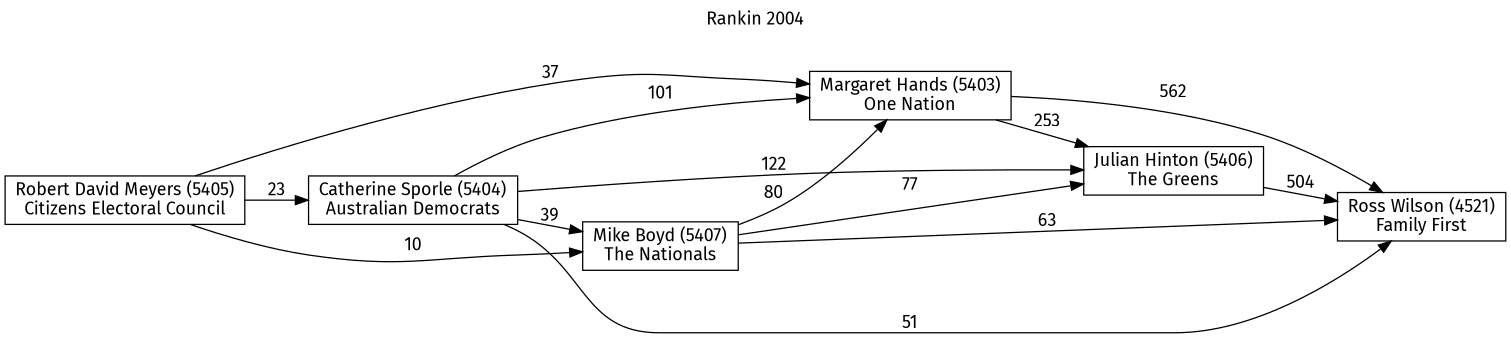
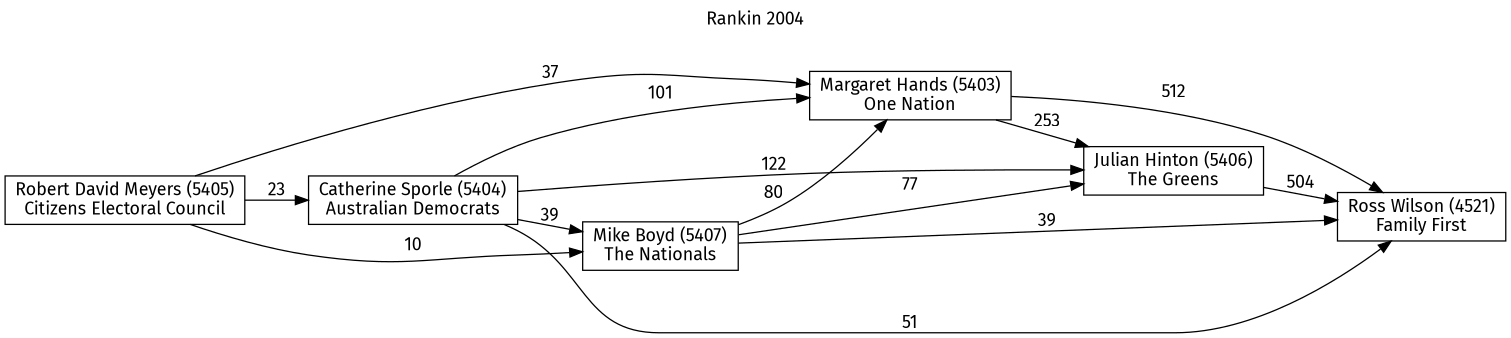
(1174, 92) -> (1174, 92)
(1047, 221) -> (1047, 221)
